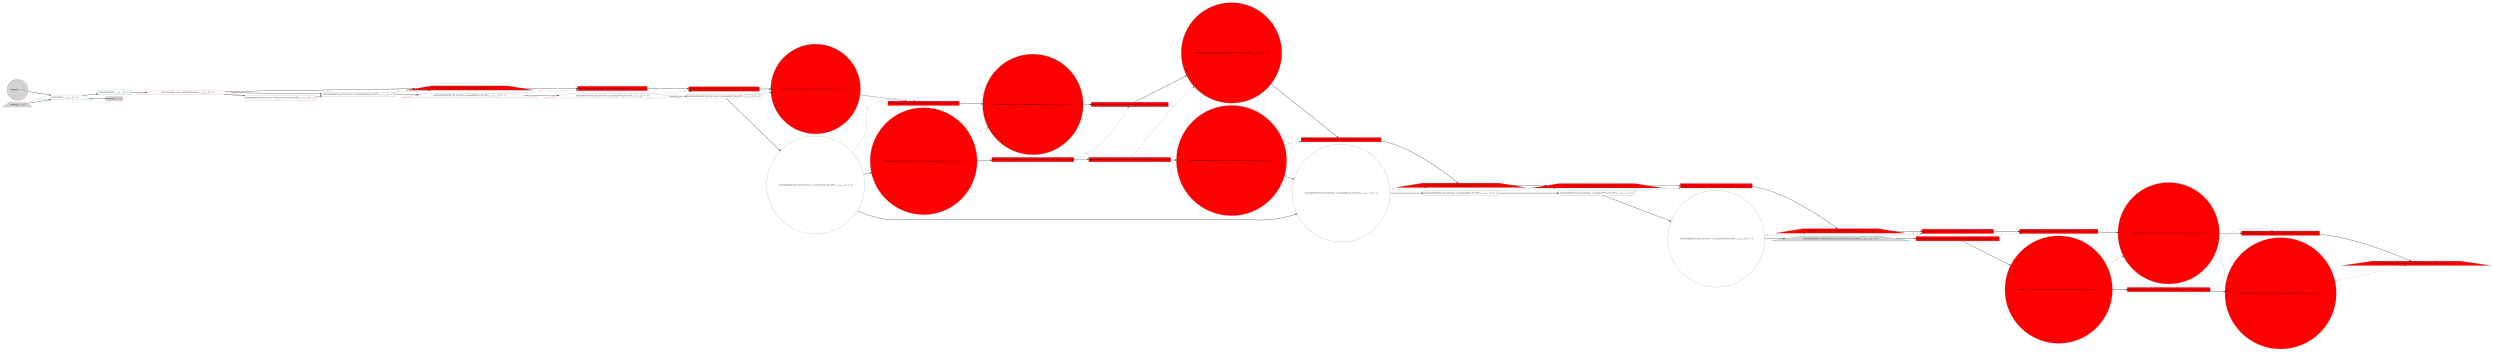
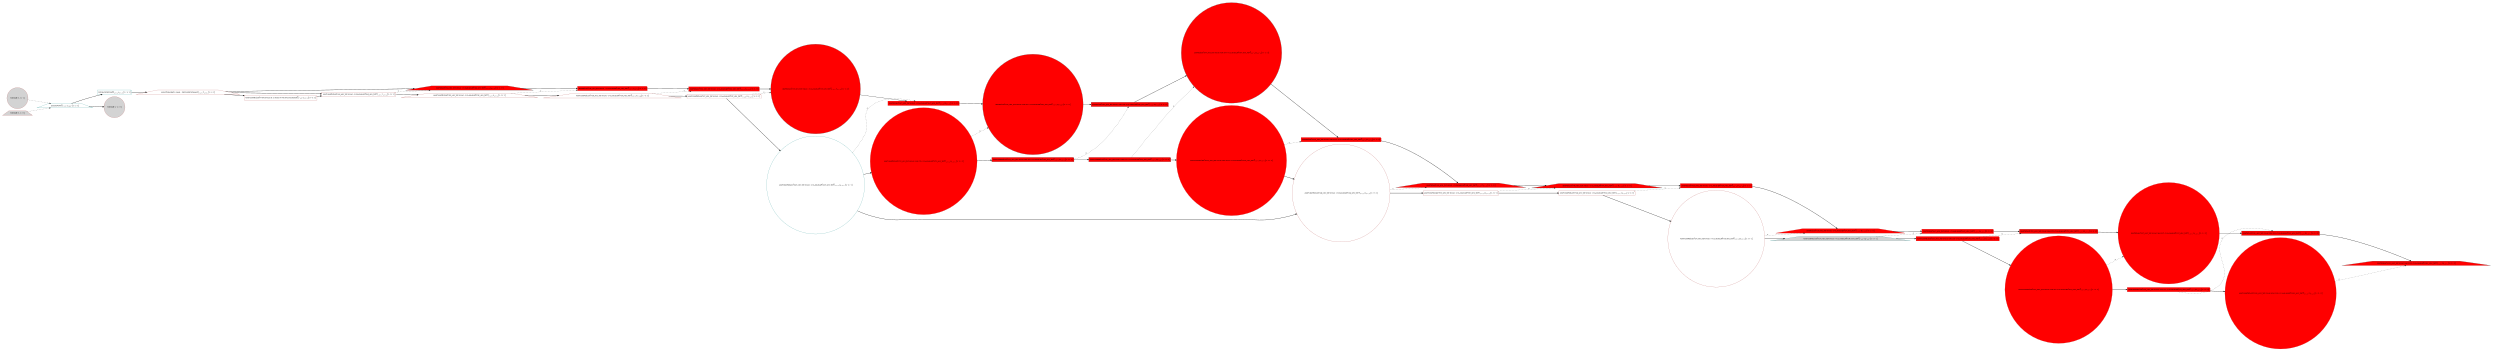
(39, 93) -> (39, 102)
(114, 99) -> (114, 107)
(38, 102) -> (38, 110)
